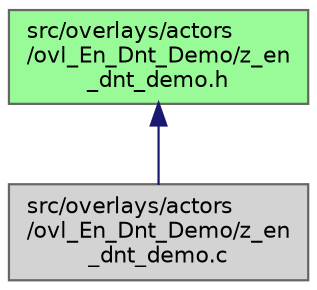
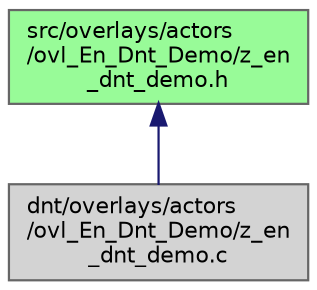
(159, 232) -> (159, 232)
